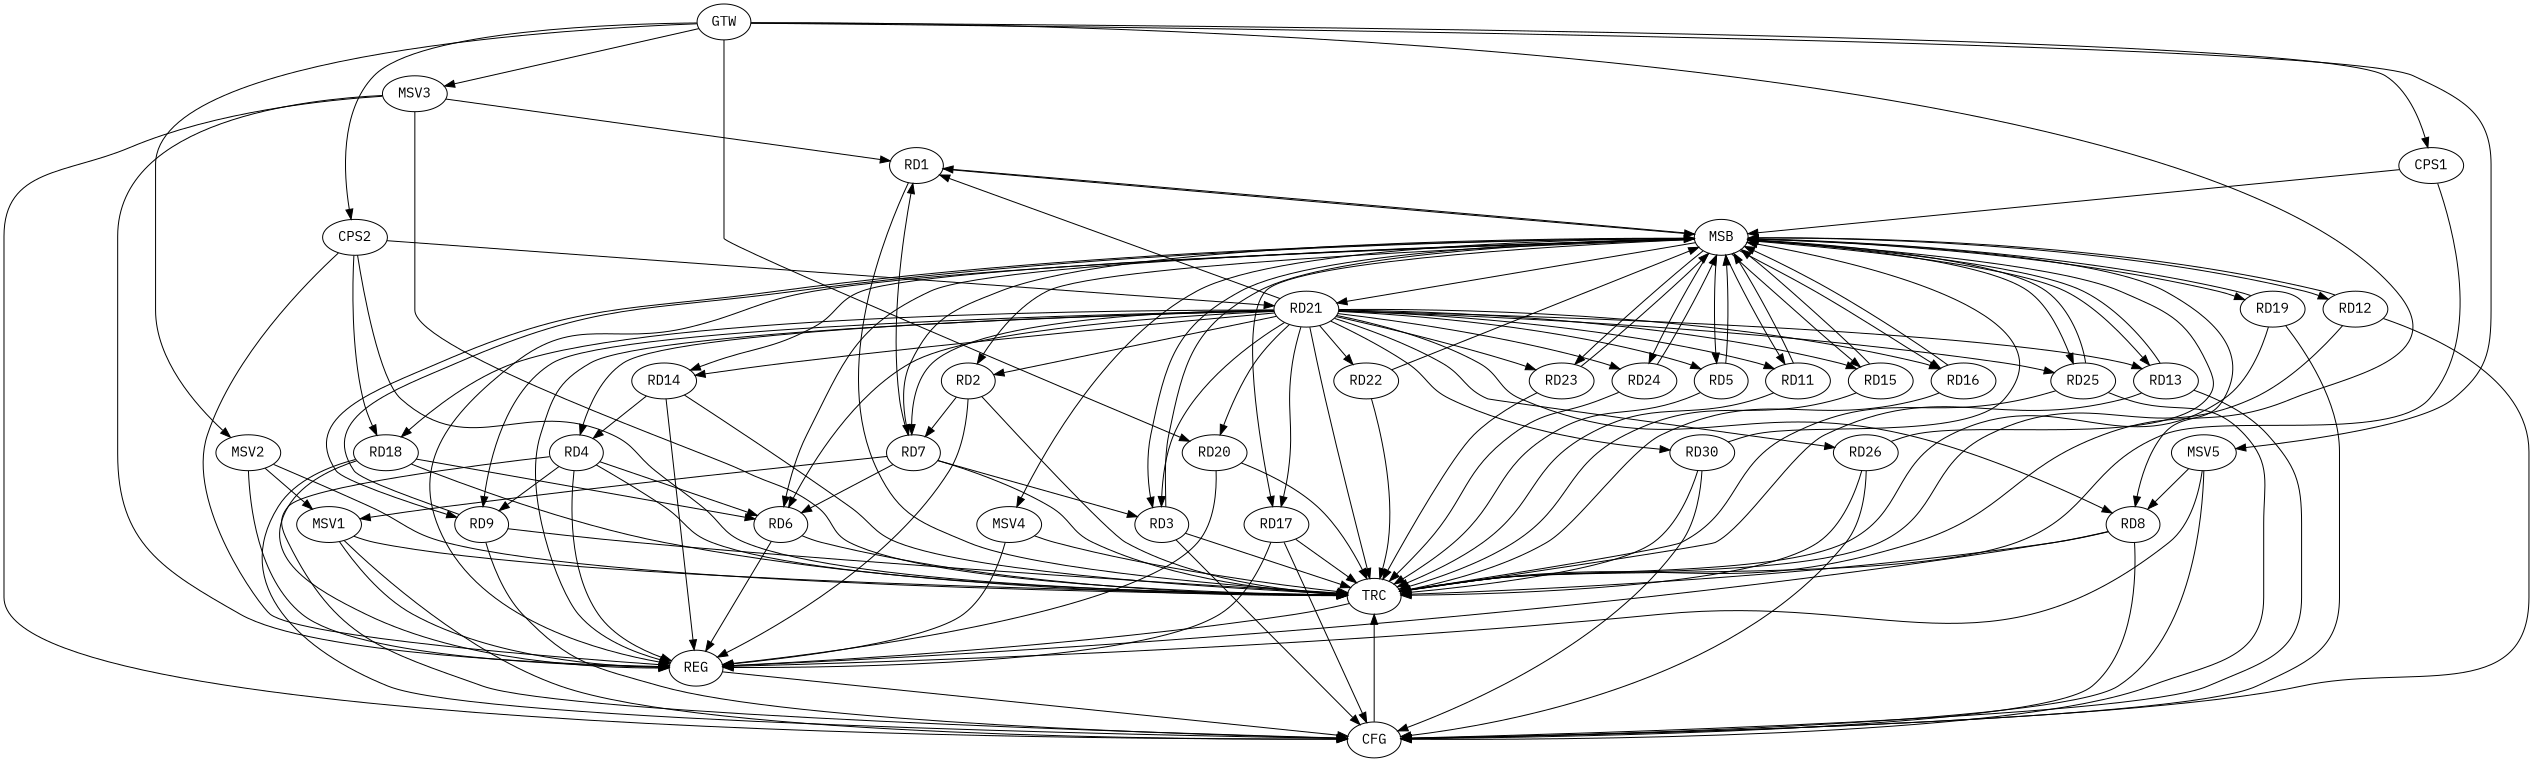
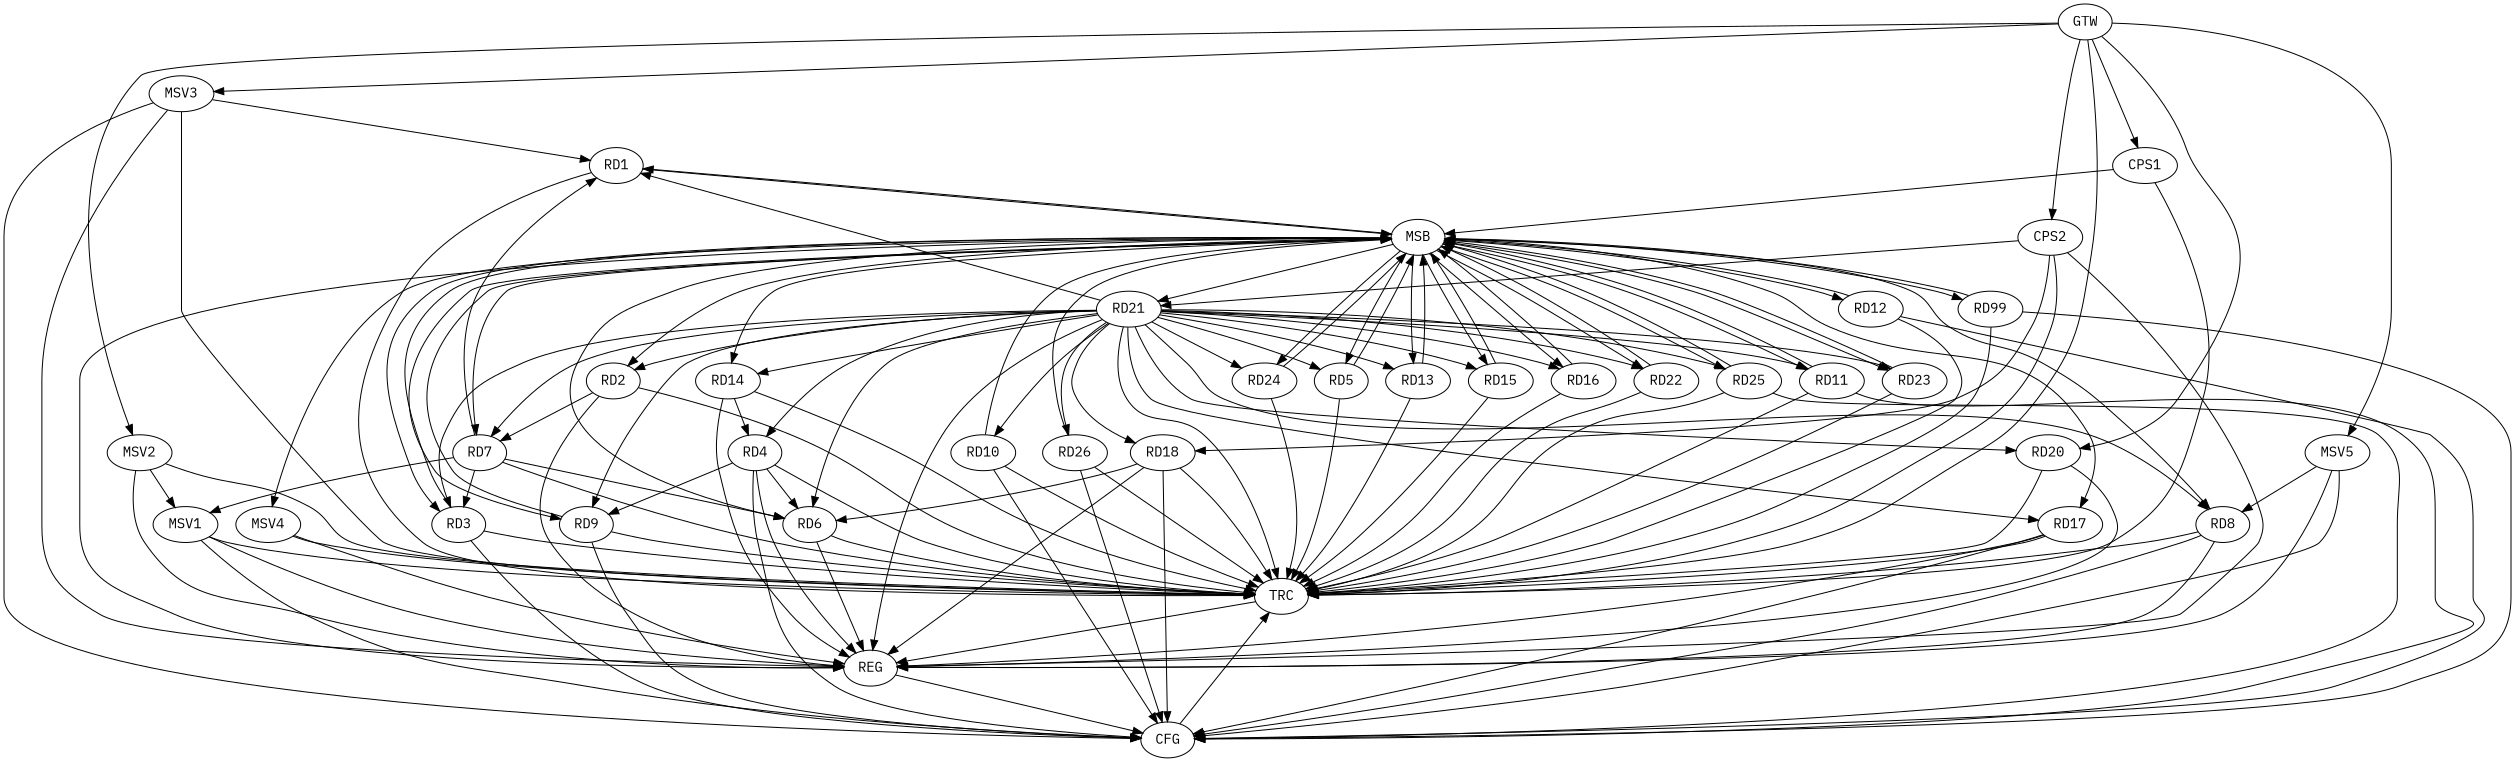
none -> (1537, 304)
(2273, 309) -> (1990, 309)
(1702, 453) -> (983, 453)
(2129, 701) -> (2231, 689)
